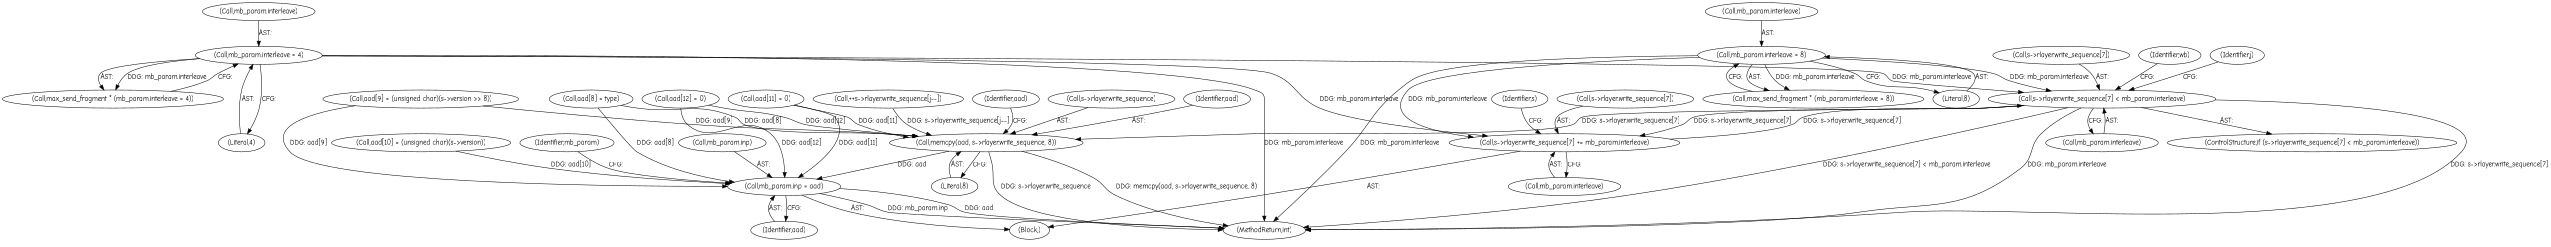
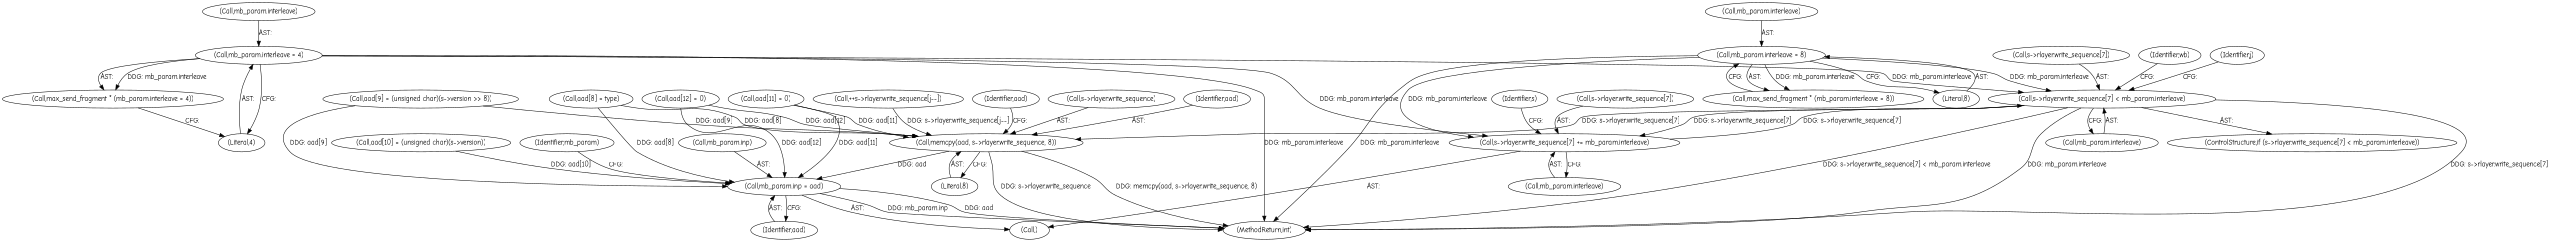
(204, 82) -> (179, 121)
(1030, 230) -> (1030, 230)
